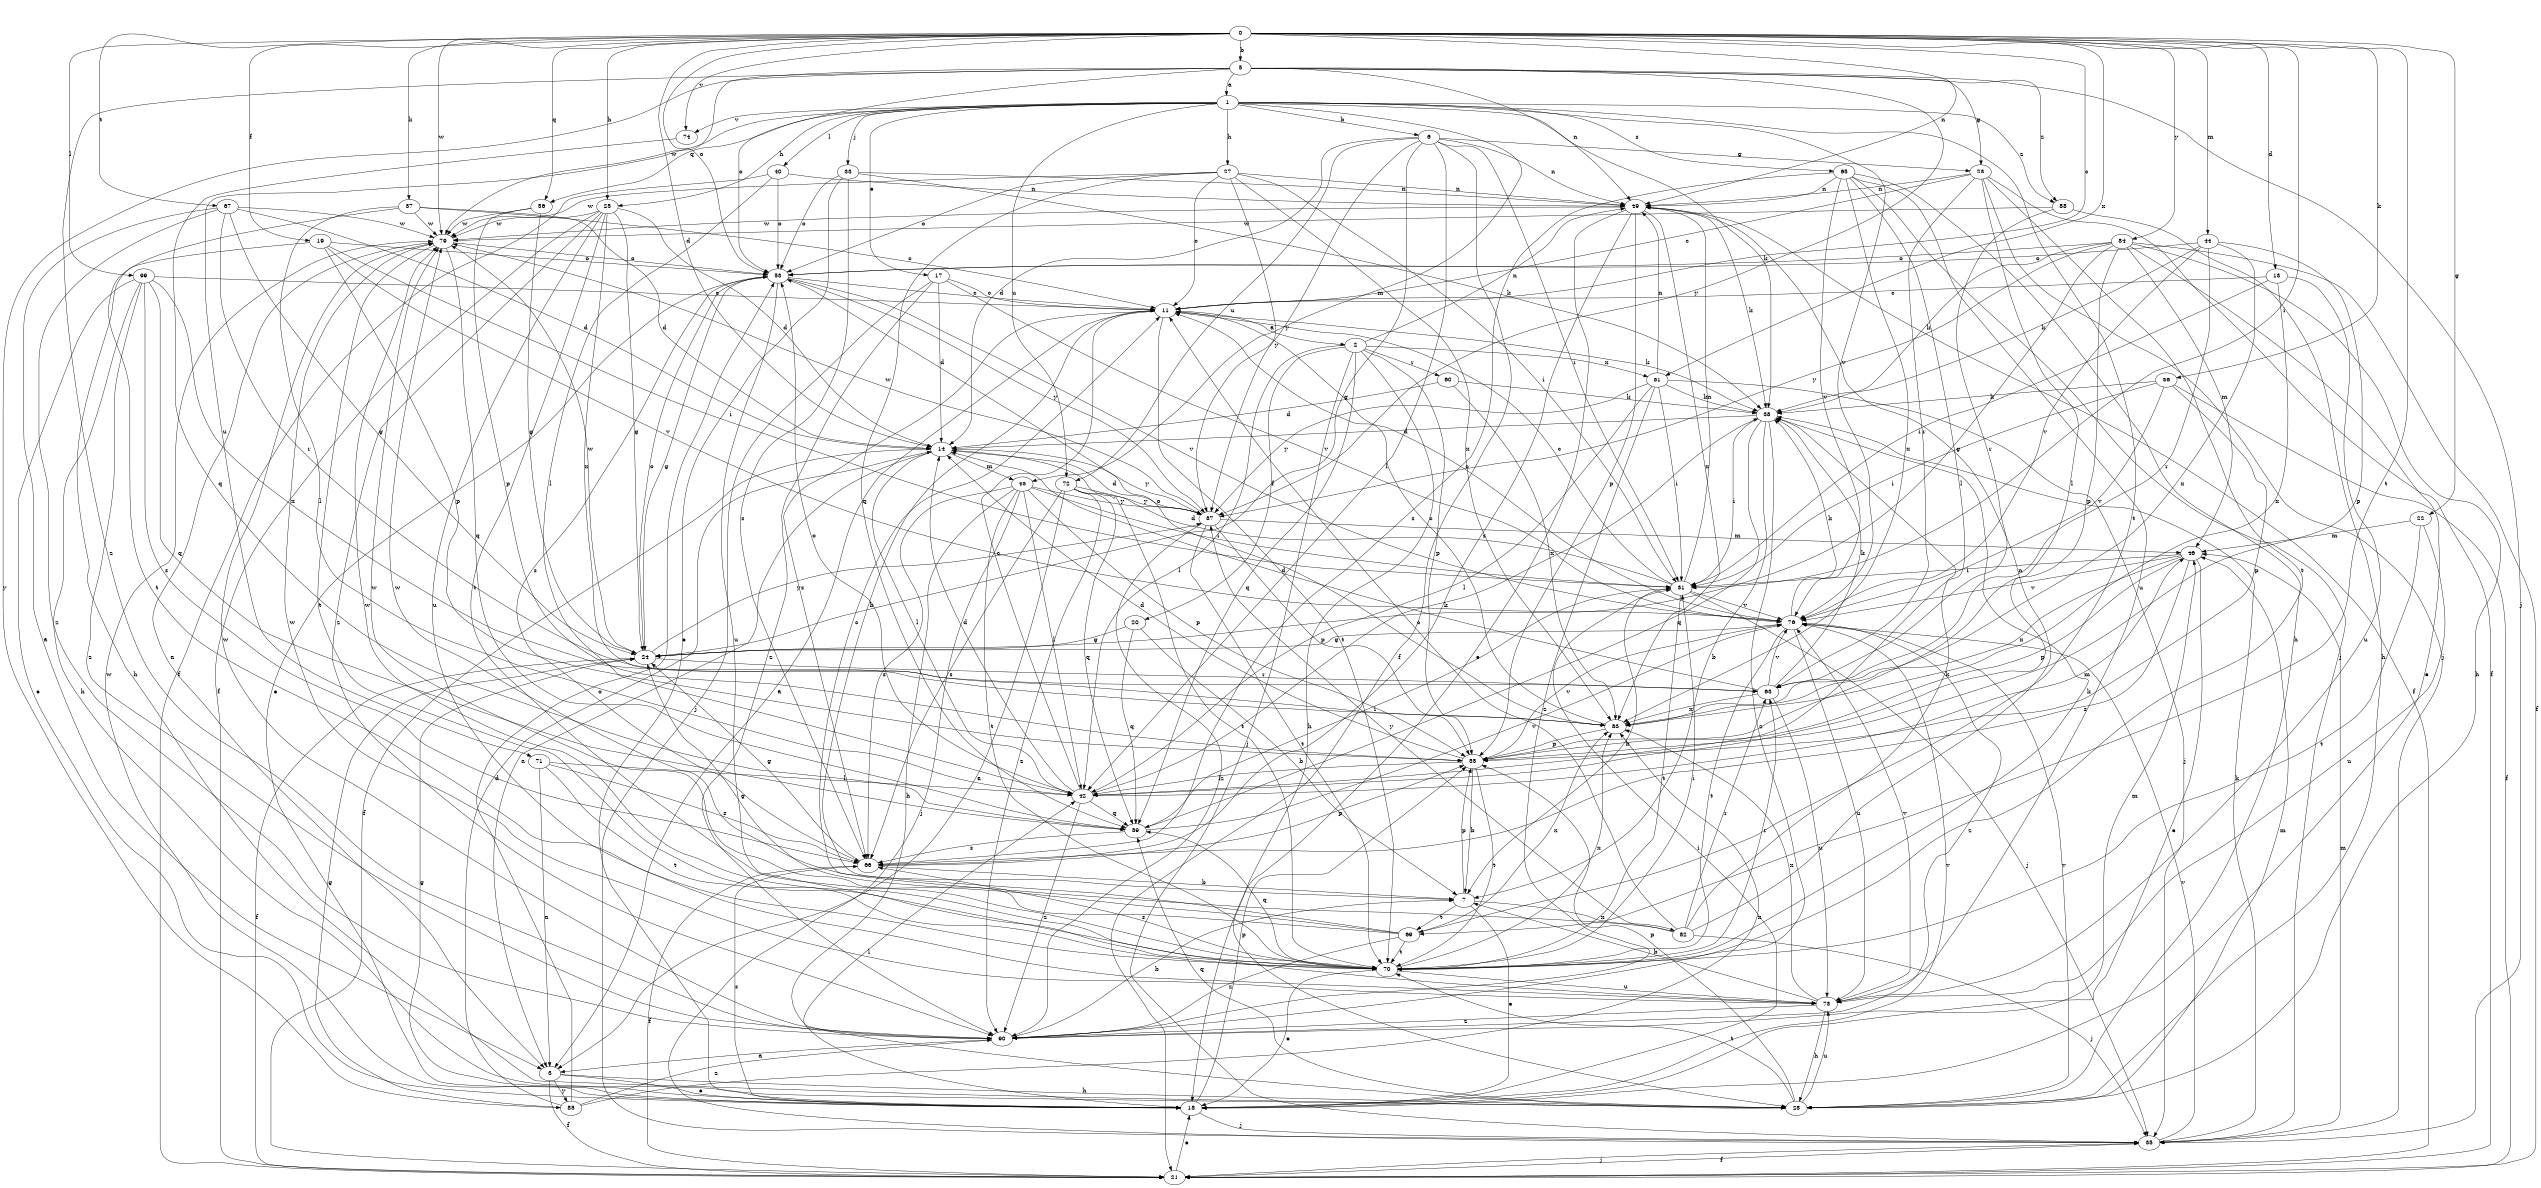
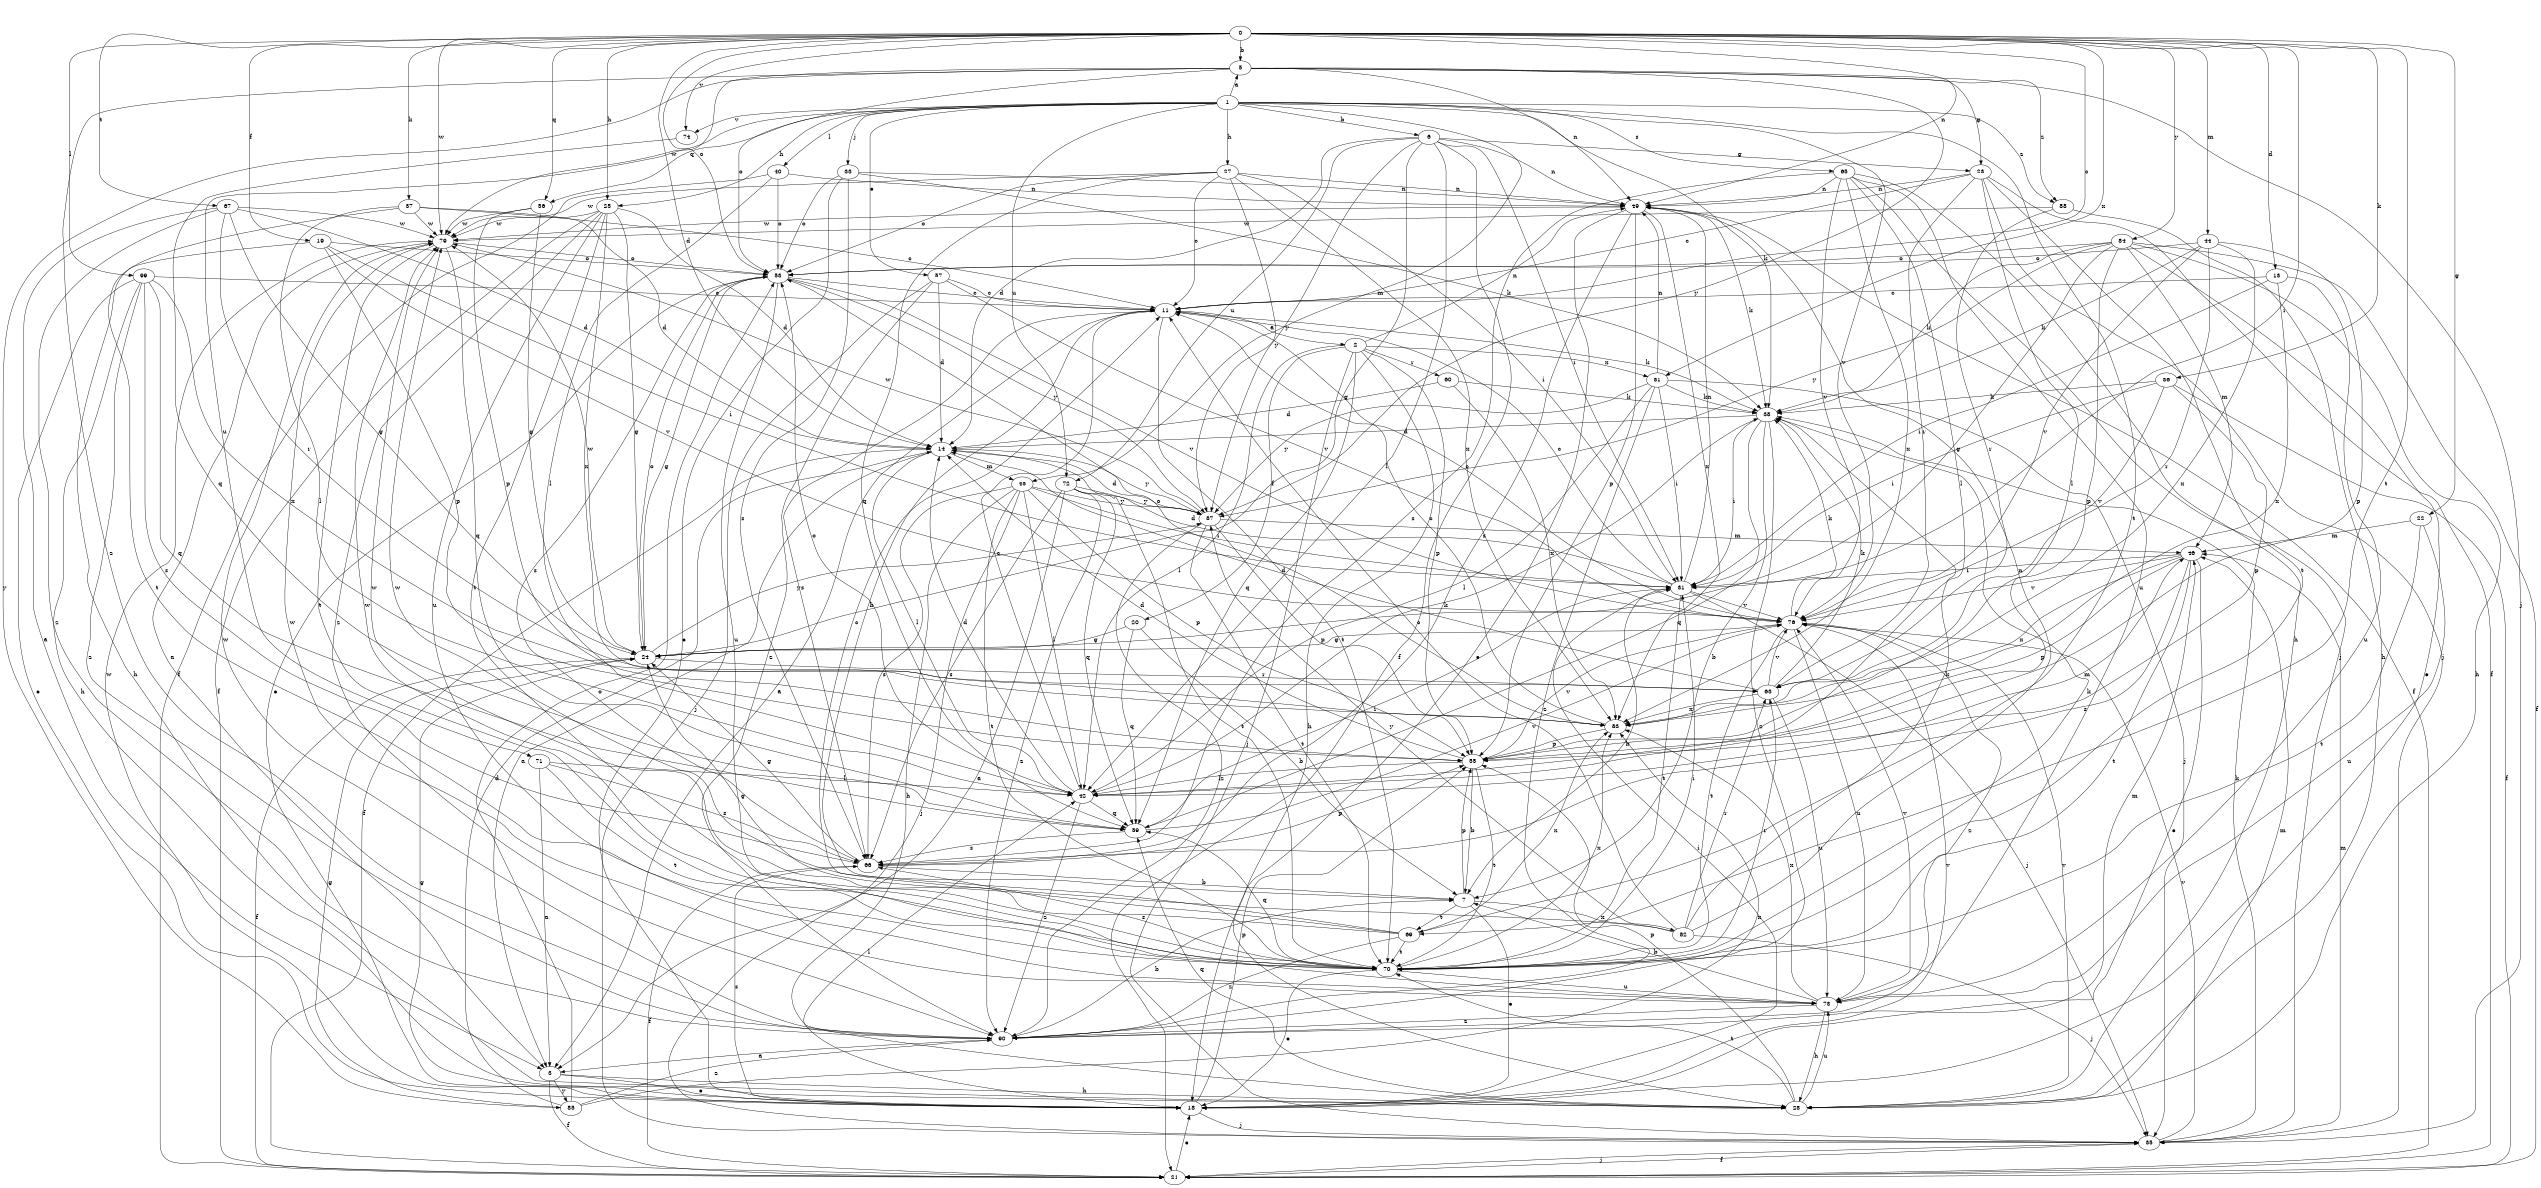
(1228, 82) -> (1233, 87)
(939, 276) -> (939, 276)
none -> (1890, 914)
